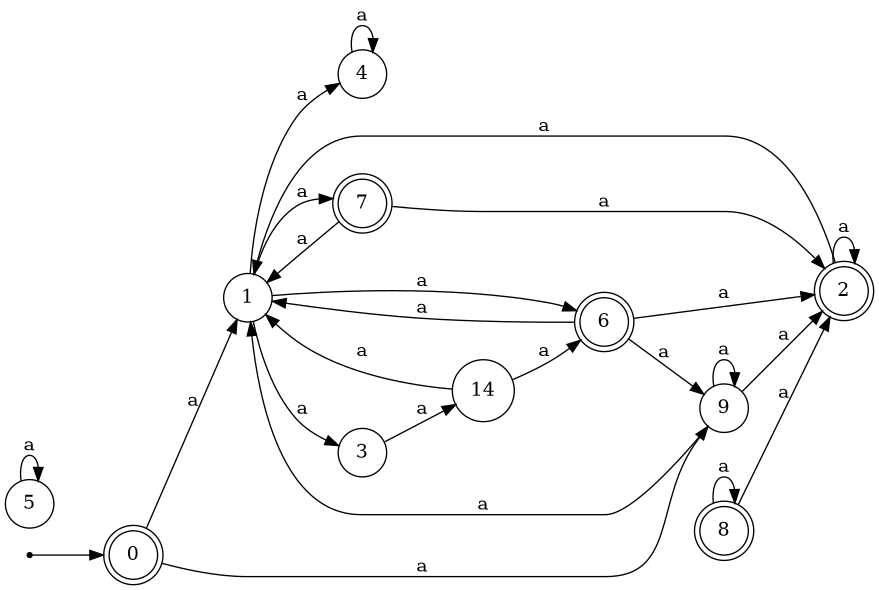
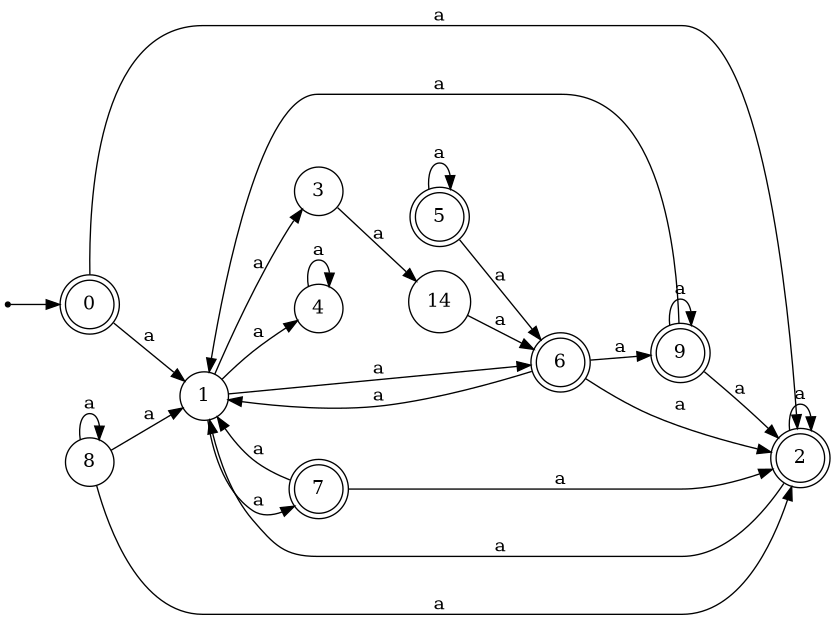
none -> (496, 284)
(359, 371) -> (141, 433)
(724, 408) -> (680, 353)
(30, 504) -> (440, 217)
(724, 531) -> (90, 462)
(473, 577) -> (503, 26)
